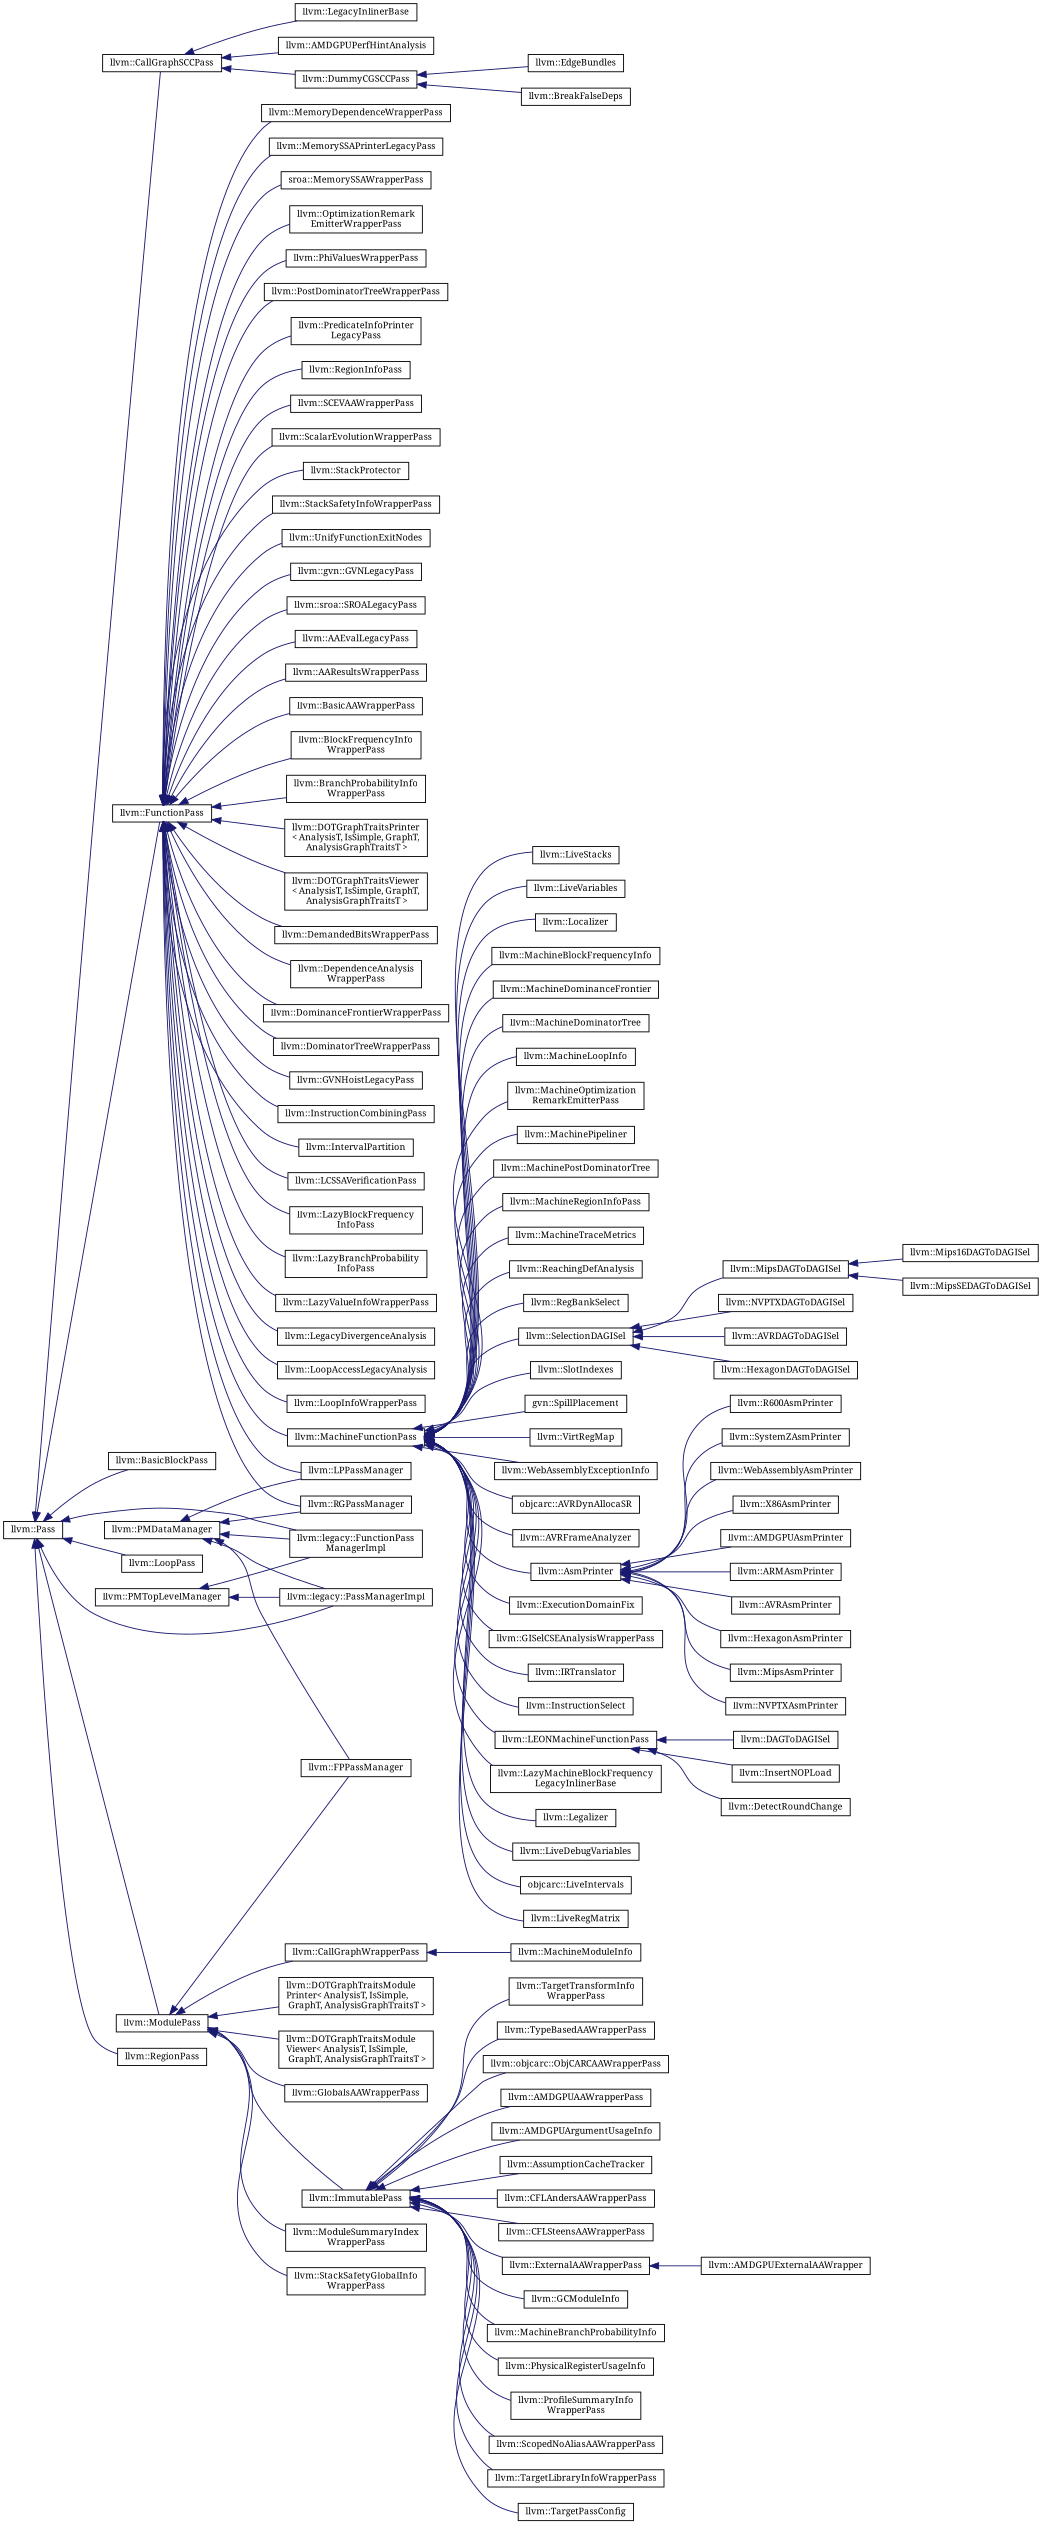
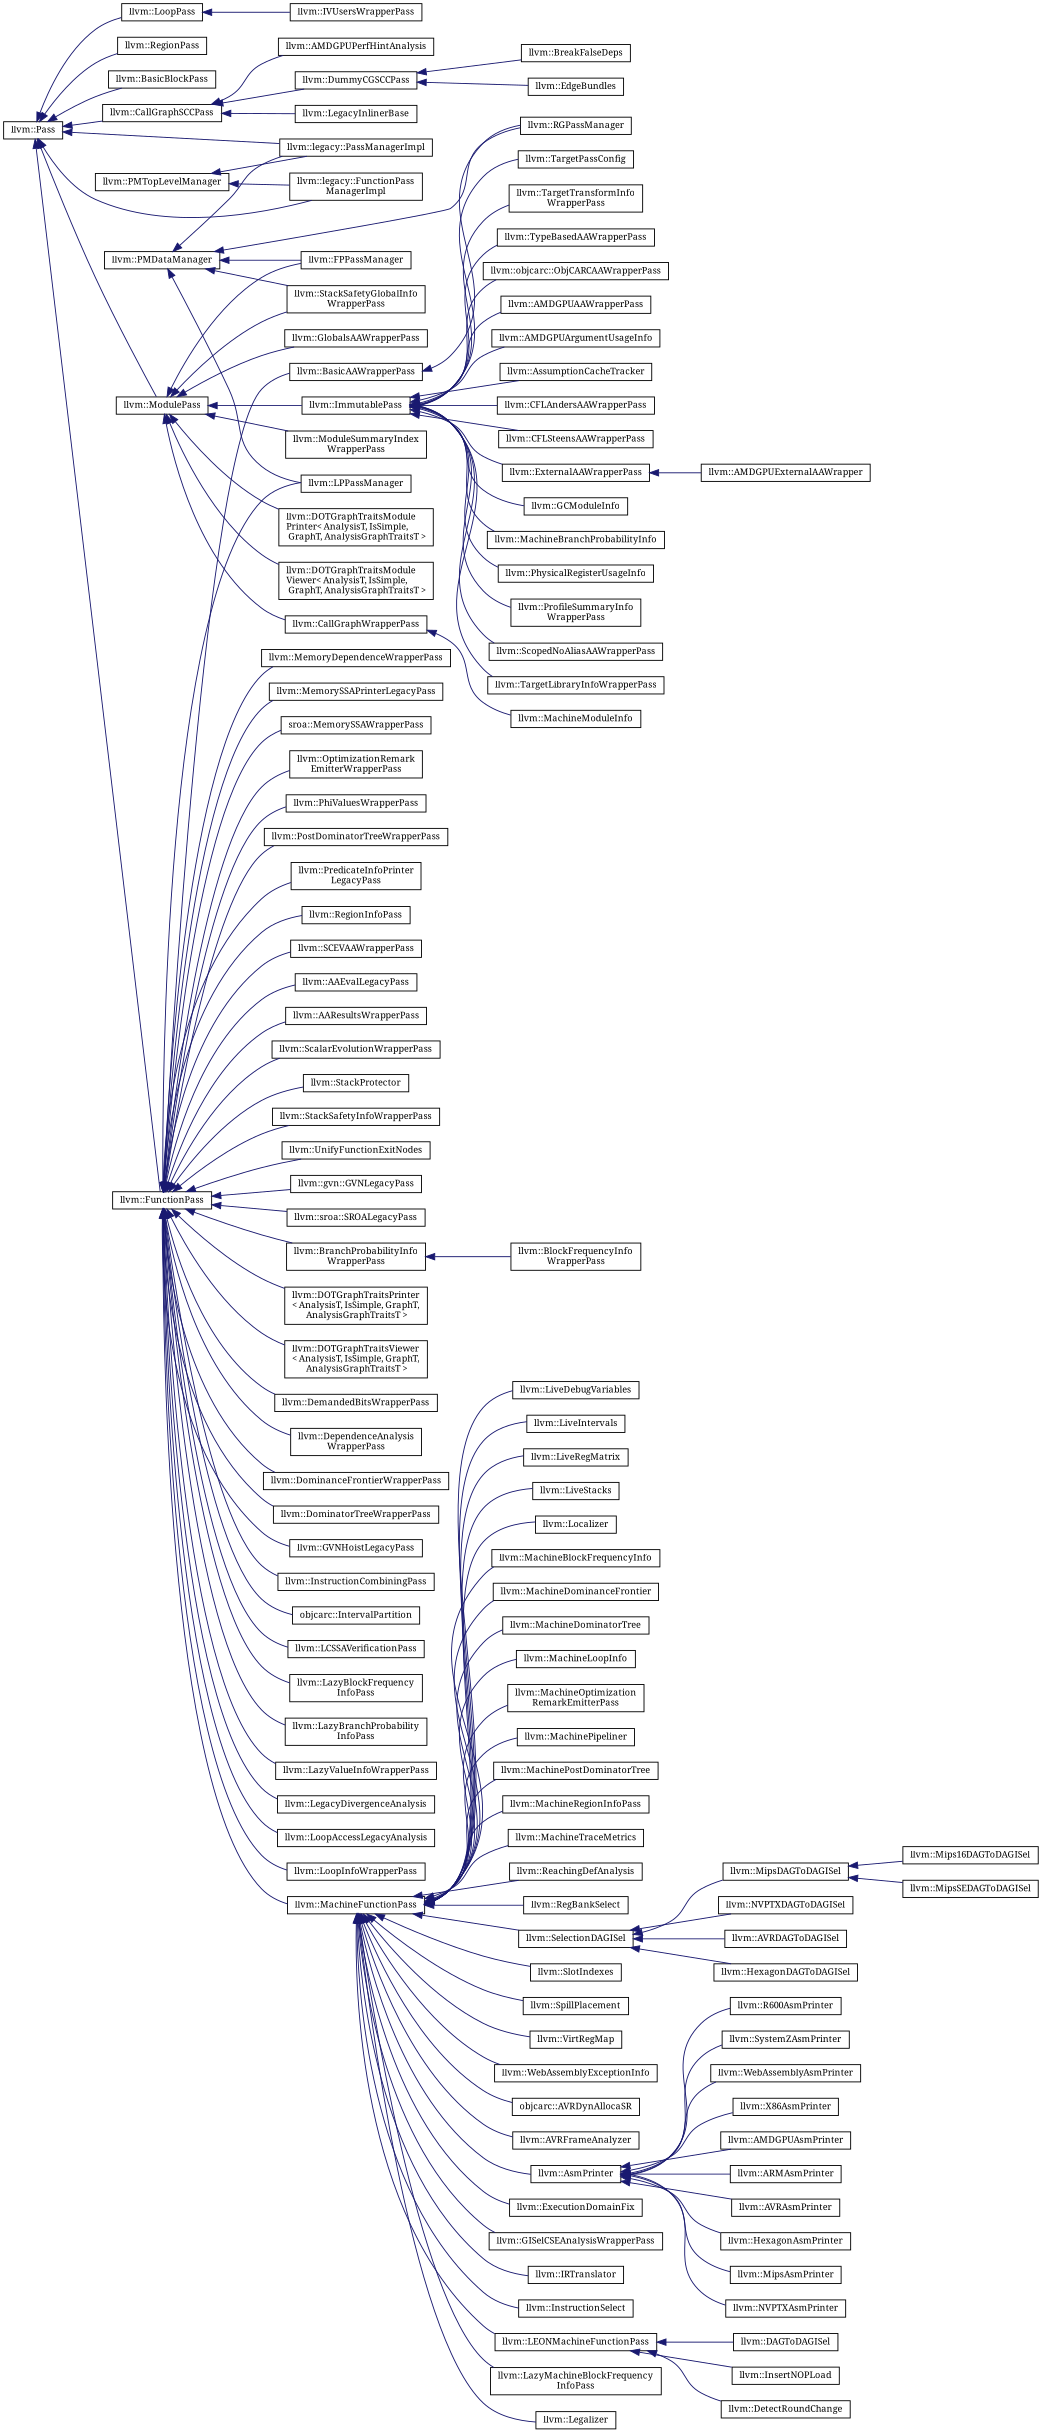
none -> (356, 12)
(238, 776) -> (473, 1257)
(576, 889) -> none
(356, 1148) -> (356, 1615)
(188, 1260) -> (473, 283)
(576, 1404) -> (576, 2006)
(259, 1537) -> (250, 278)
(576, 1779) -> (576, 2381)
(576, 1885) -> (576, 1424)
